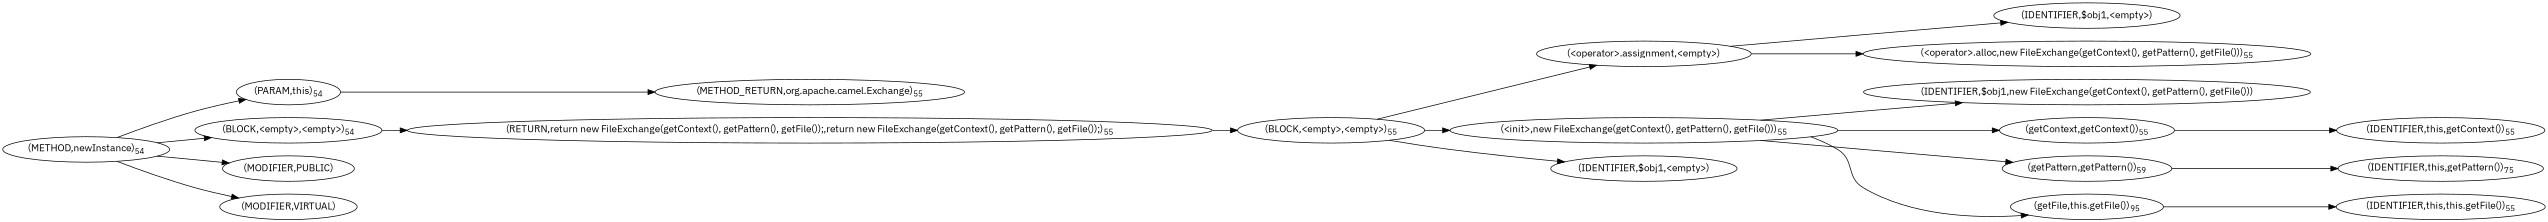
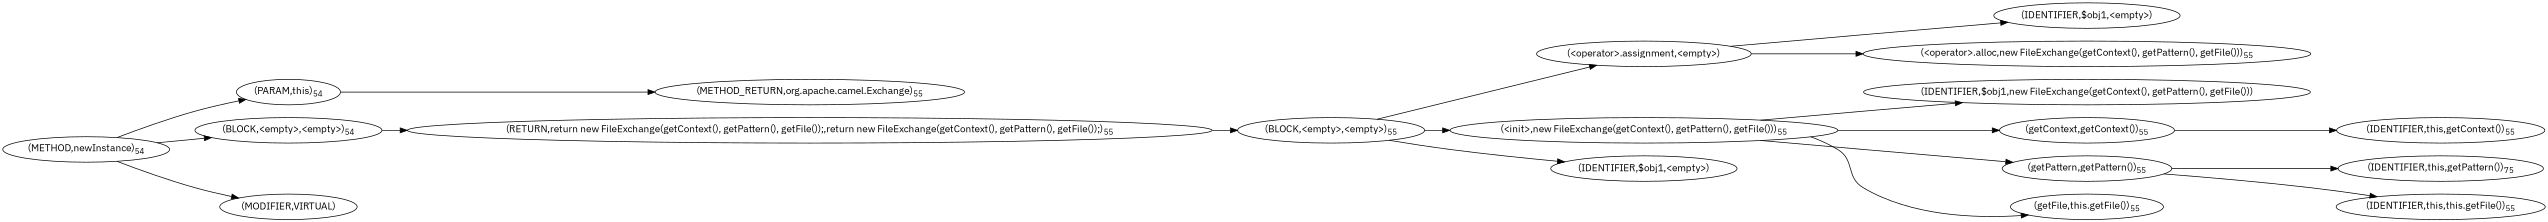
(2142, 168) -> (2142, 168)
(288, 169) -> none
(2135, 206) -> (2135, 206)
(2246, 207) -> (2267, 183)
